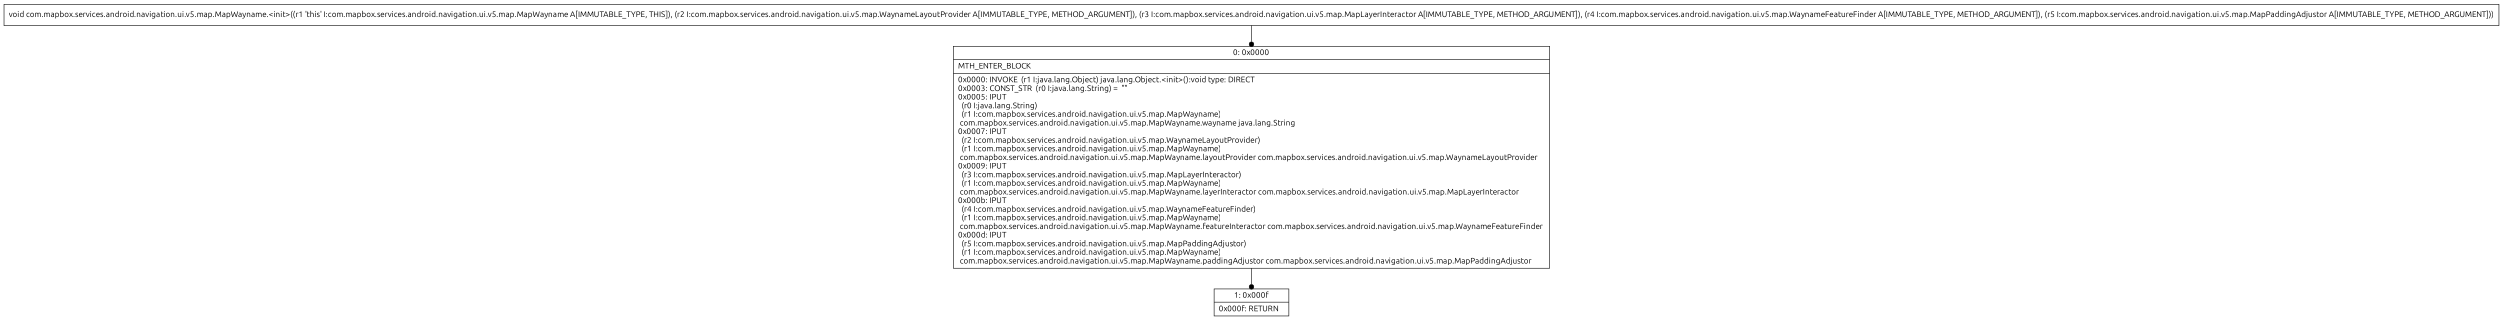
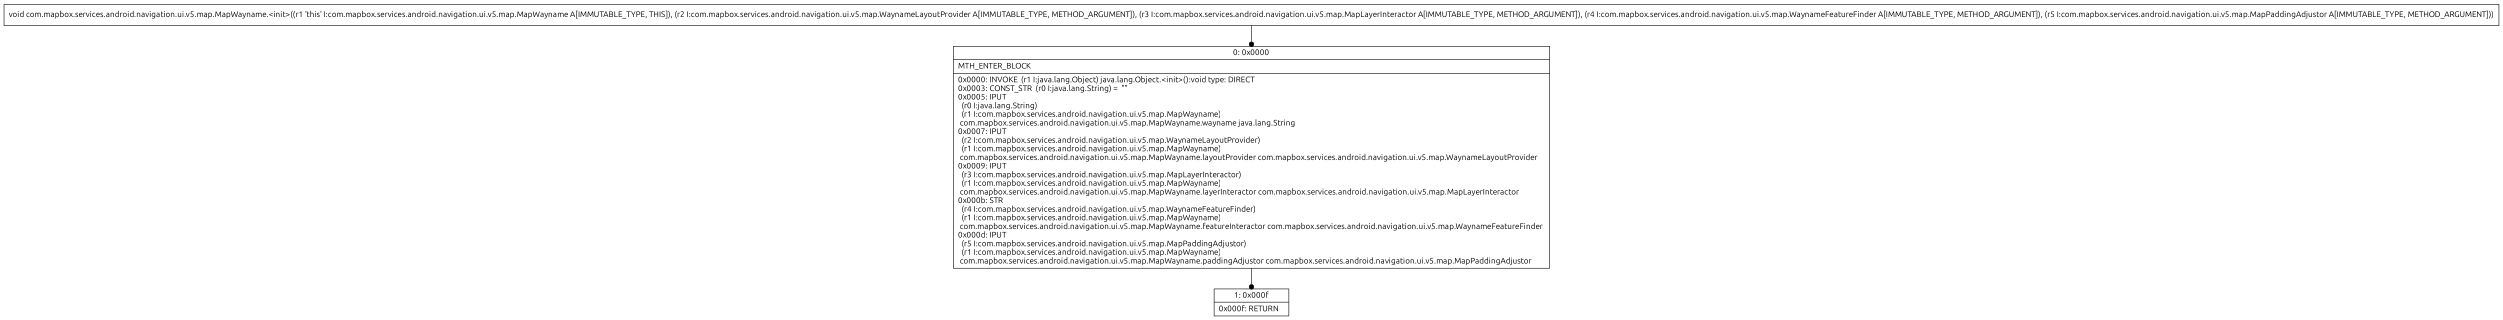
(984, 201) -> (982, 201)
